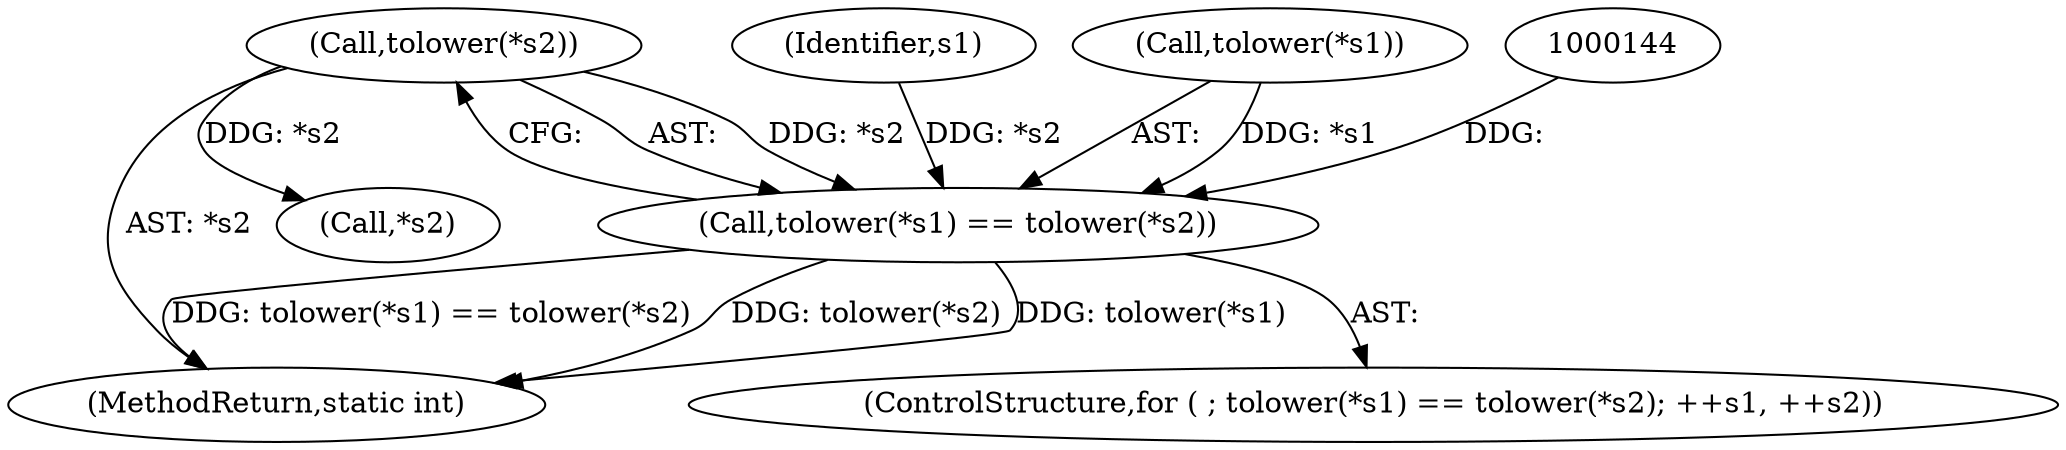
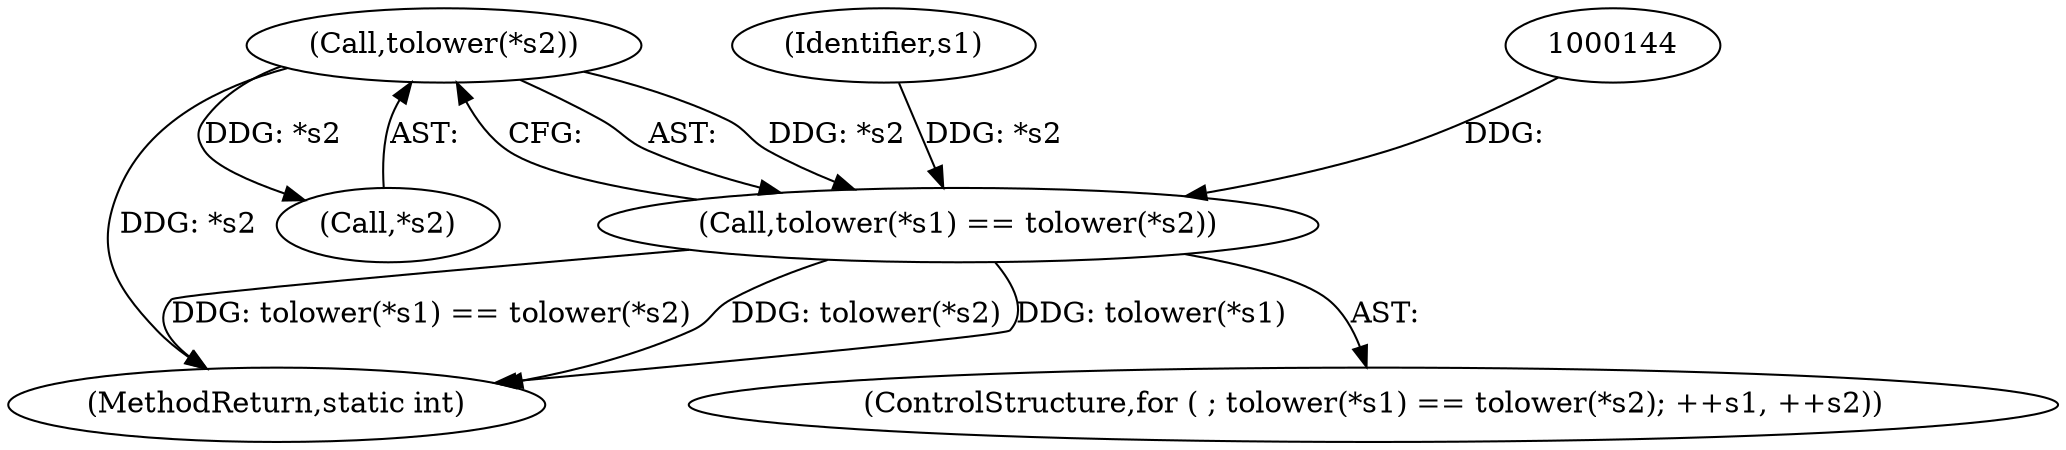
(1270, 45) -> none
none -> (385, 142)
(189, 225) -> (189, 225)
